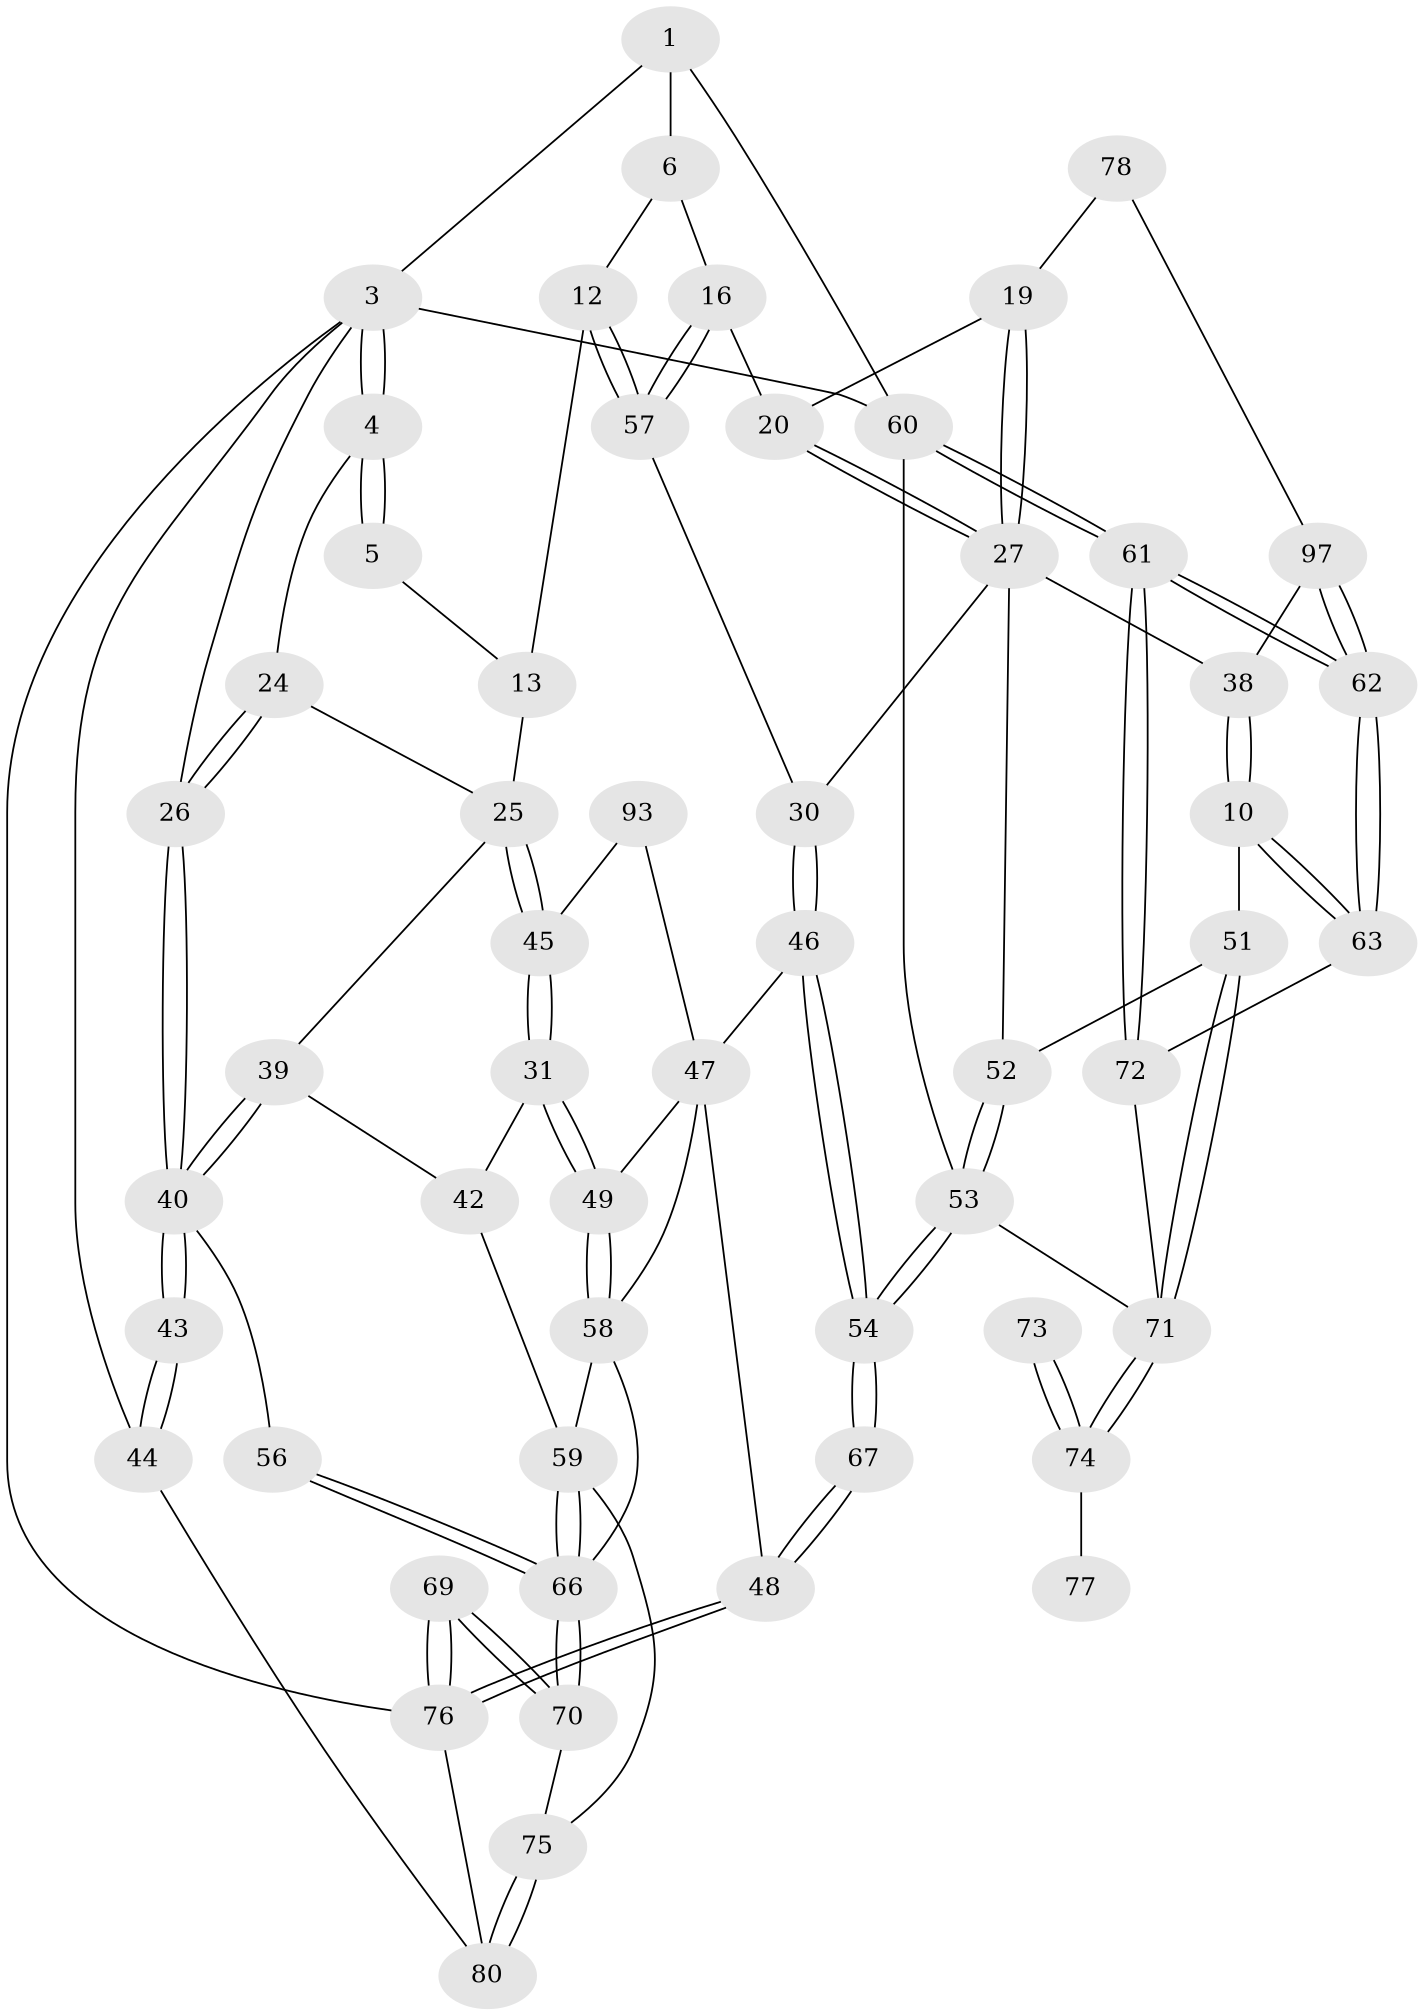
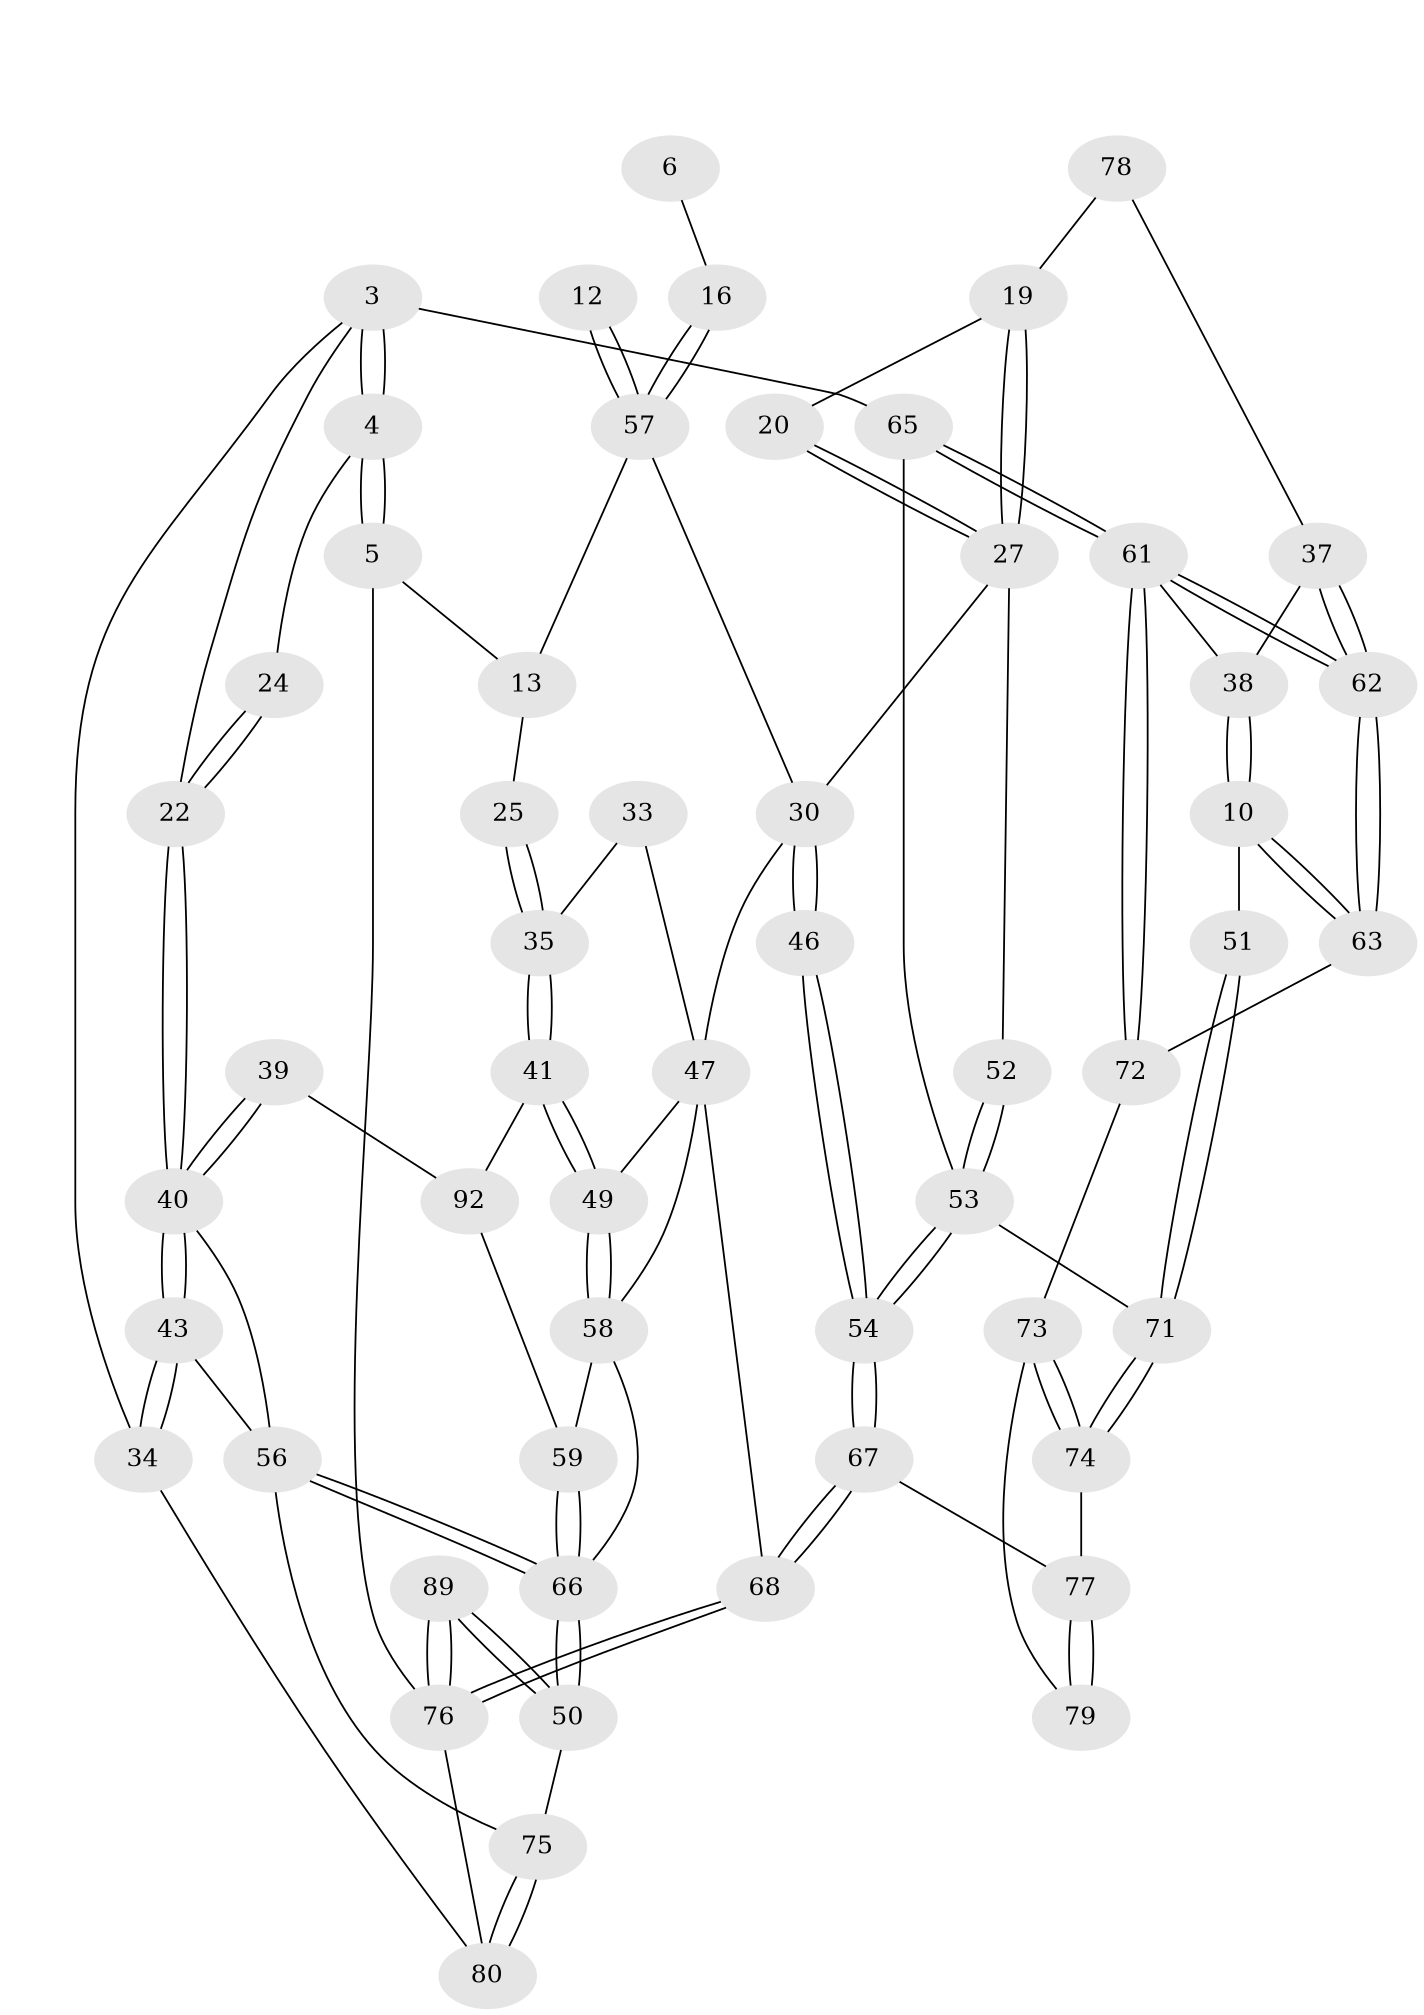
(671, 39) -> none
(629, 233) -> none
(746, 362) -> none
(904, 427) -> (904, 427)
(558, 491) -> (584, 556)
(1318, 556) -> (1318, 556)
(1116, 616) -> (1189, 620)
(392, 750) -> none
(176, 814) -> (176, 814)
(638, 814) -> (638, 814)
(392, 943) -> none
(540, 943) -> (540, 943)
(753, 1008) -> (731, 936)
(1112, 1012) -> none
(540, 1072) -> (540, 1072)
(7, 1078) -> (364, 1145)
(470, 1201) -> (470, 1201)
(1147, 1201) -> (1082, 1201)
none -> (223, 1395)
(143, 1460) -> (143, 1460)
none -> (973, 1524)
(439, 1589) -> (439, 1589)
(766, 1589) -> (766, 1589)
(655, 1662) -> (337, 1695)
(568, 1718) -> (568, 1718)
none -> (1081, 1718)
